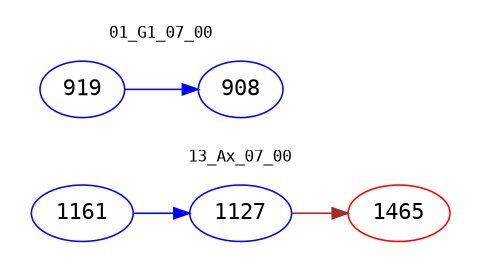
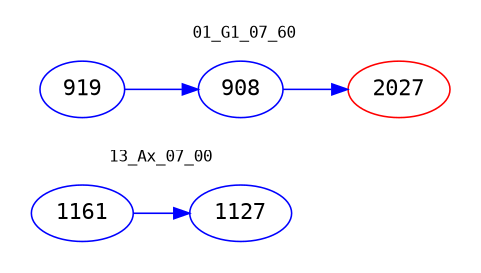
(162, 34) -> (245, 34)
none -> (399, 89)
(399, 213) -> none
